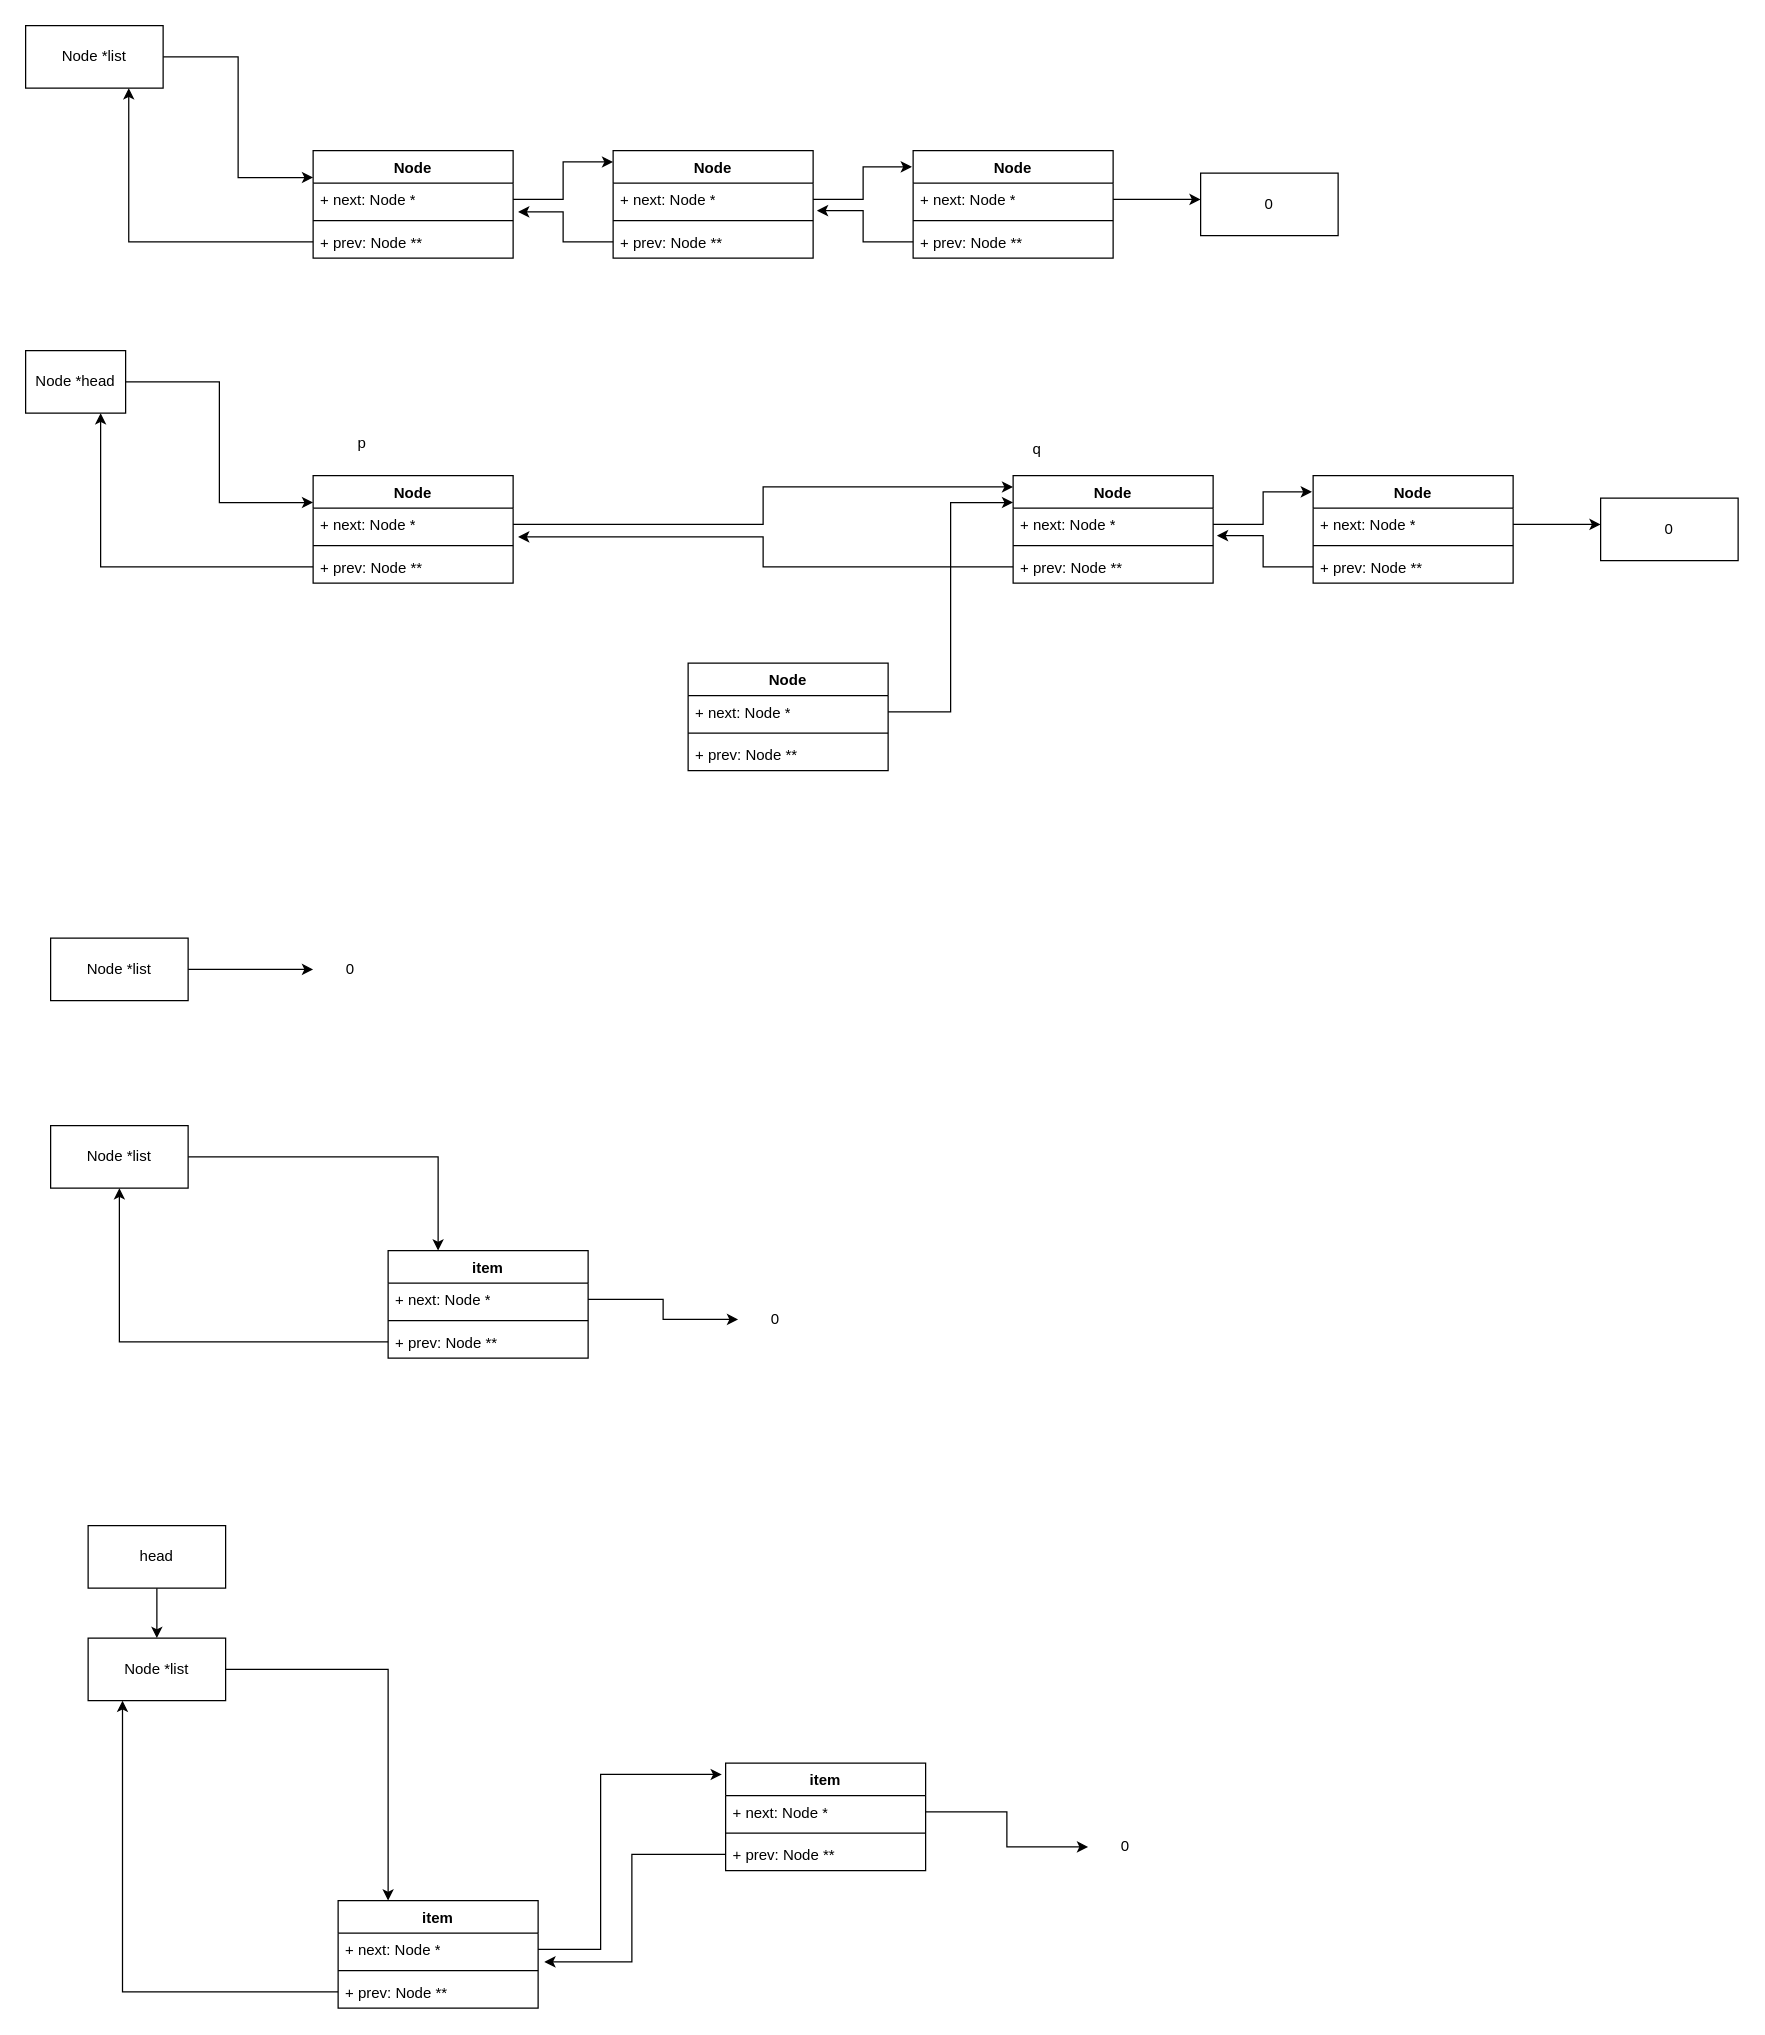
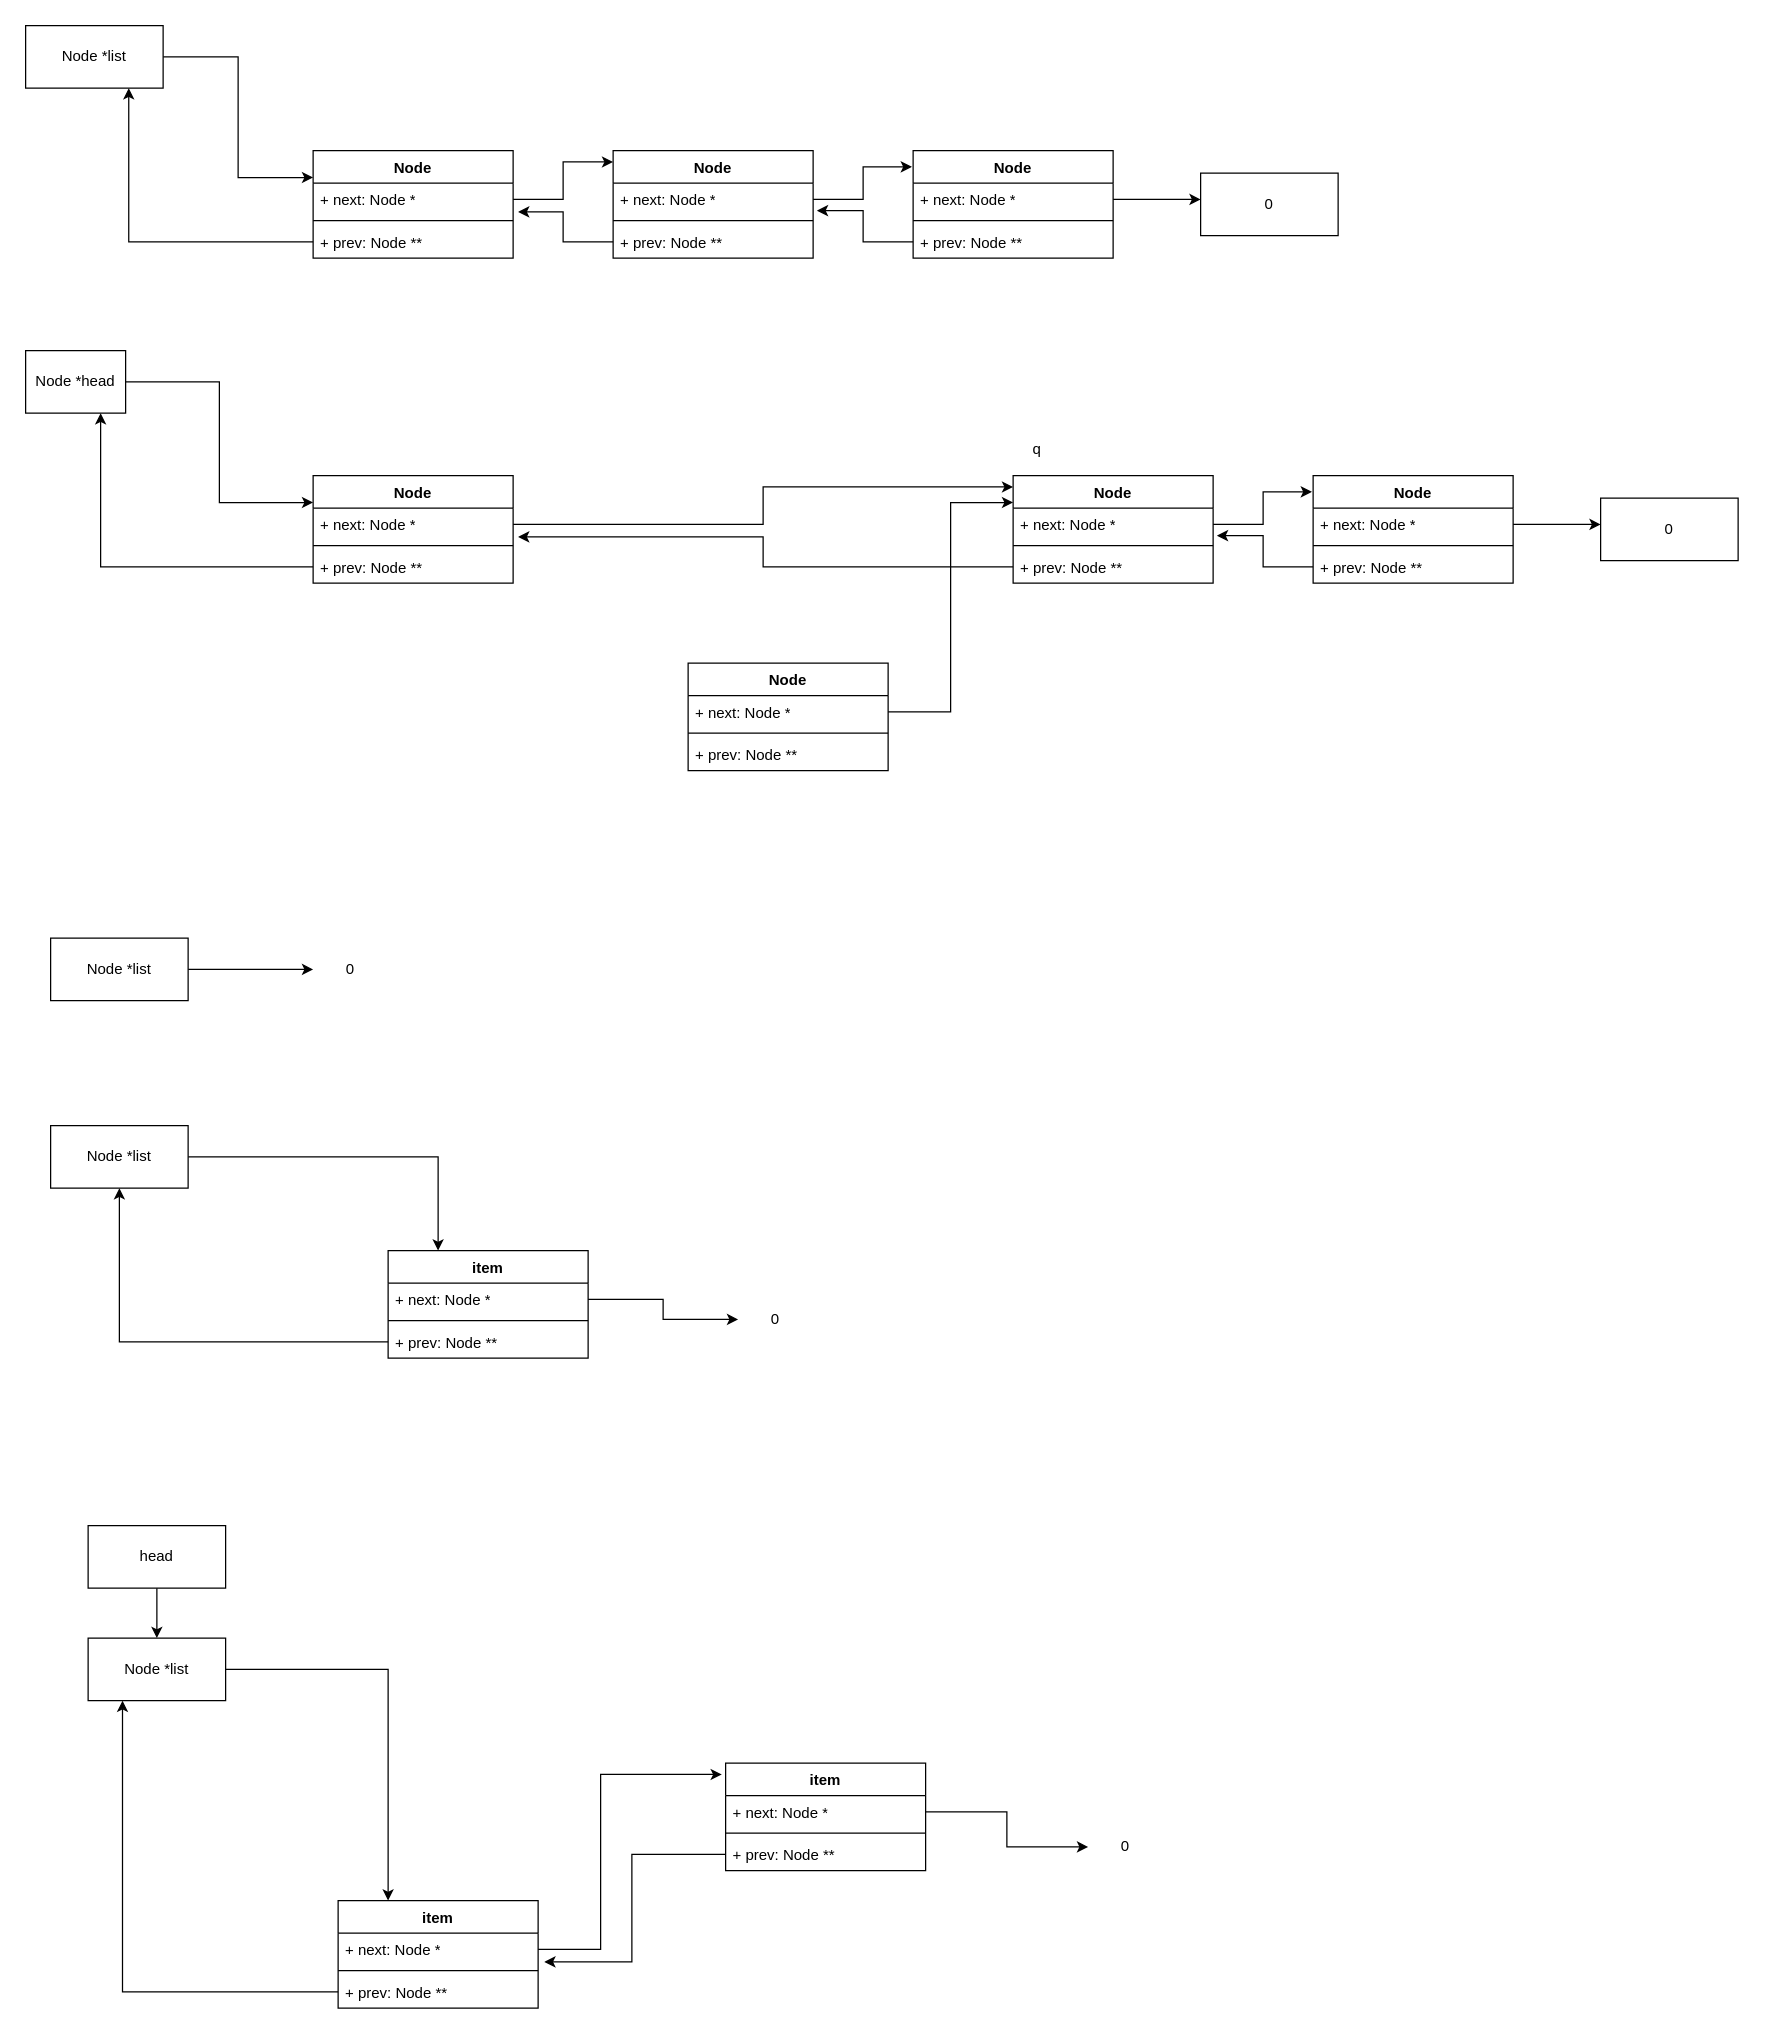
(413, 442) -> none
